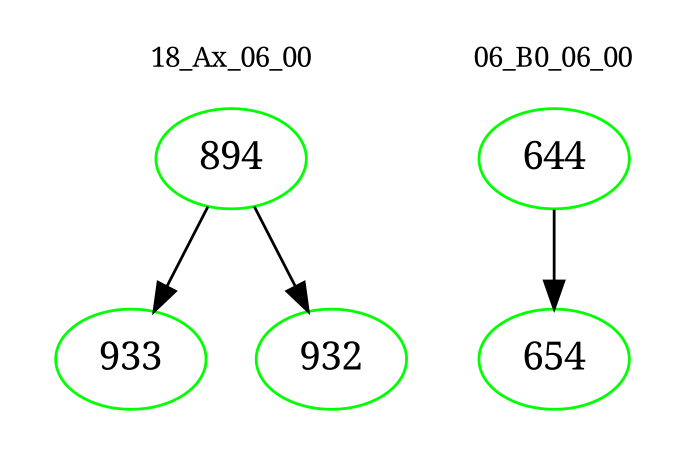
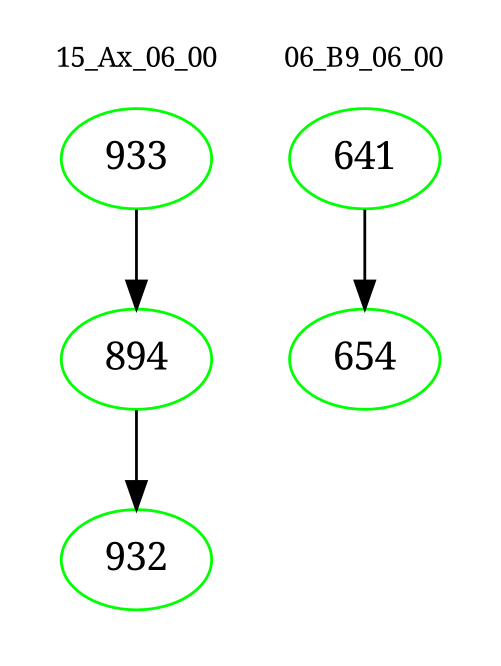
(231, 60) -> (136, 60)
(554, 60) -> (365, 60)
(554, 159) -> (365, 159)
(187, 247) -> (136, 245)
